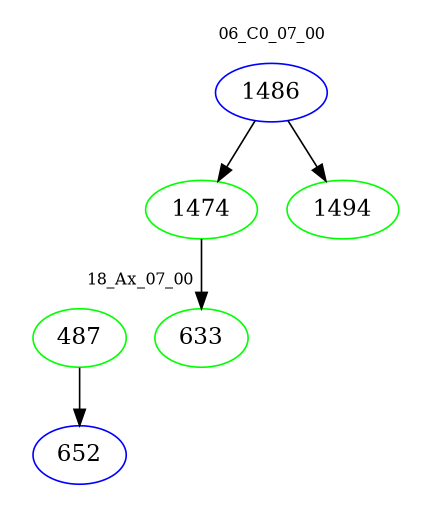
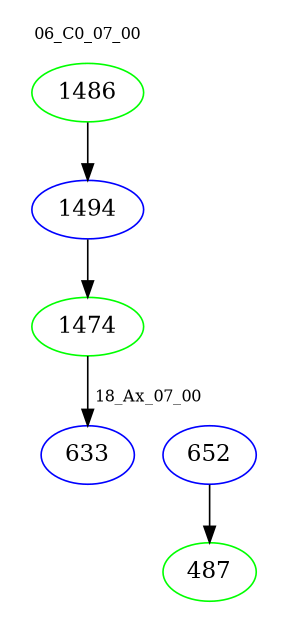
(271, 93) -> (88, 93)
(241, 144) -> (88, 260)
(343, 210) -> (88, 210)
(202, 338) -> (88, 455)
(80, 389) -> (210, 506)
